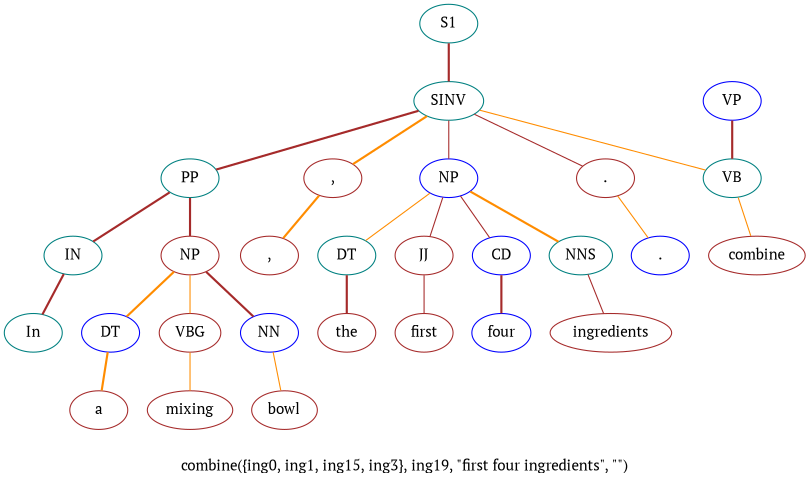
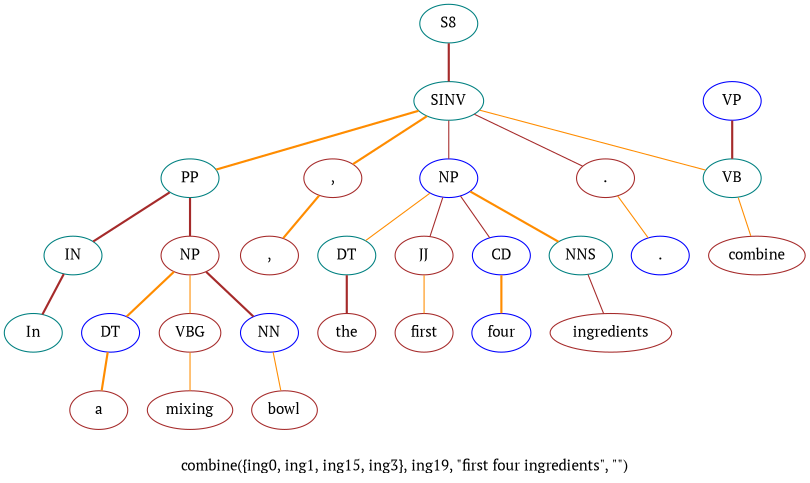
(449, 24) -> (449, 24)
(317, 140) -> (317, 140)
(424, 294) -> (424, 294)
(501, 294) -> (501, 294)
